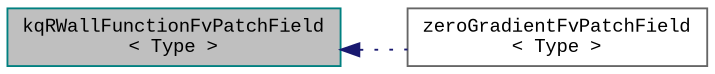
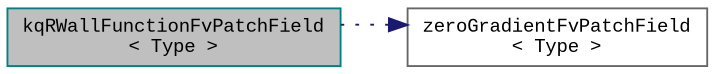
(384, 50) -> (365, 25)
